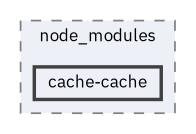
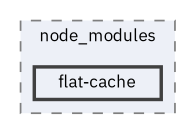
(98, 83) -> (98, 83)
